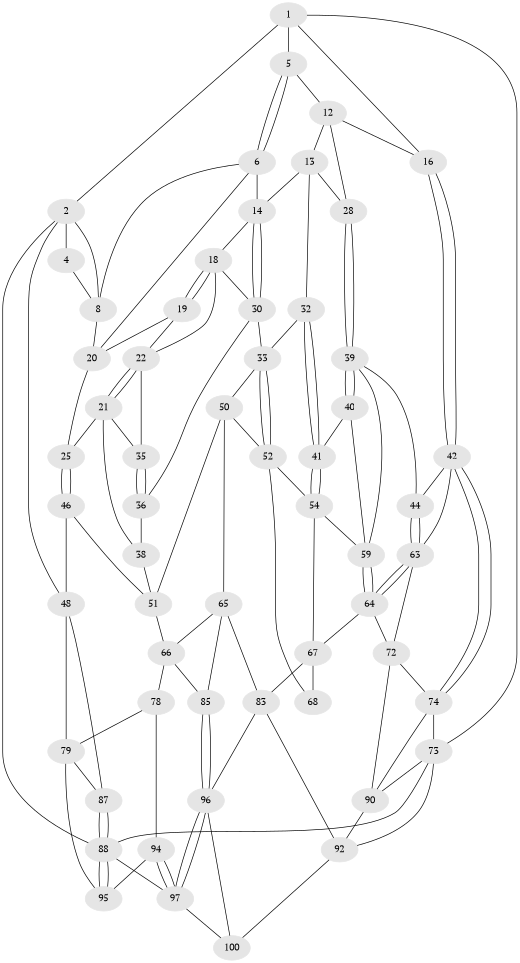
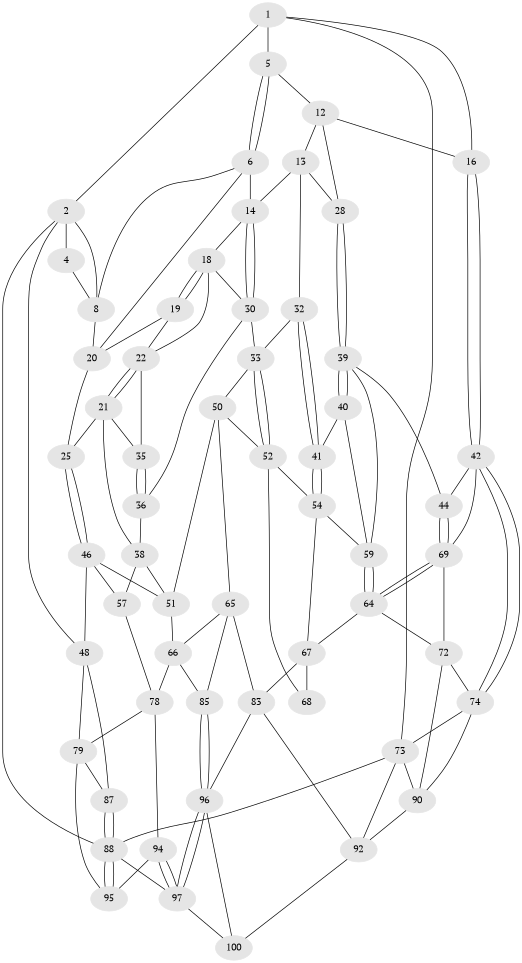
(415, 555) -> (444, 555)
none -> (122, 604)
